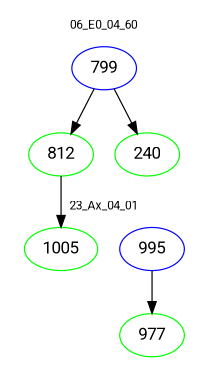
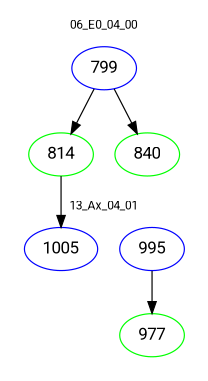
(104, 26) -> (104, 26)
(61, 154) -> (61, 154)
(147, 154) -> (147, 154)
(104, 207) -> (104, 207)
(61, 249) -> (61, 249)
